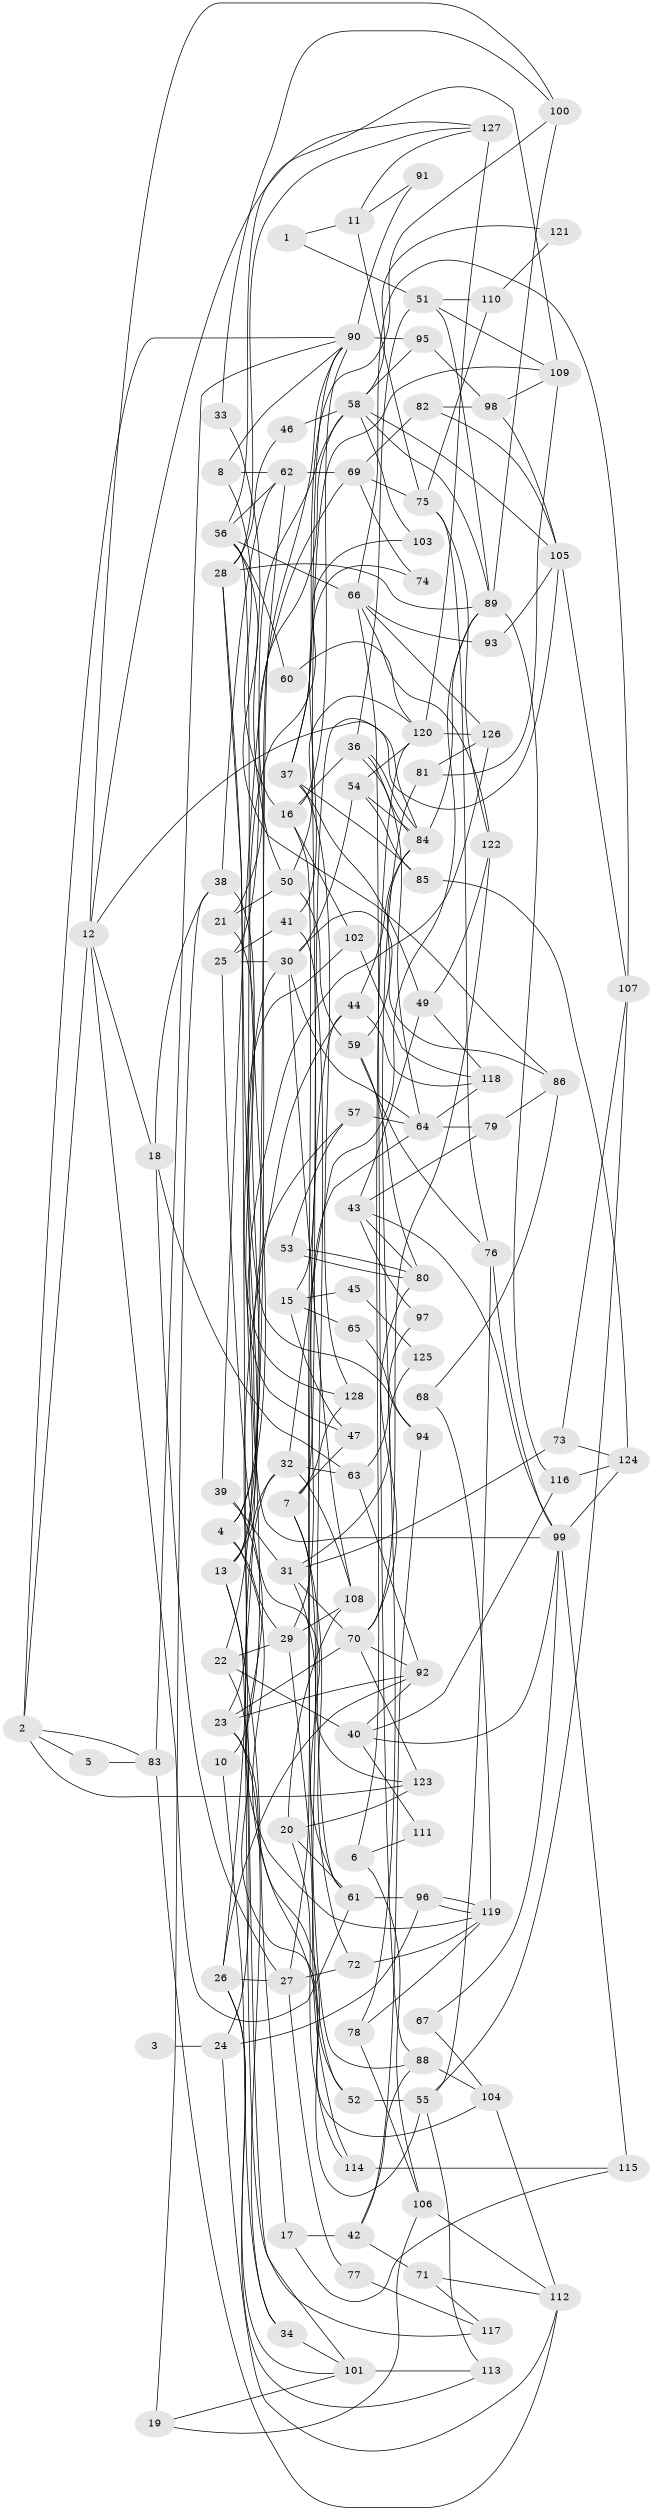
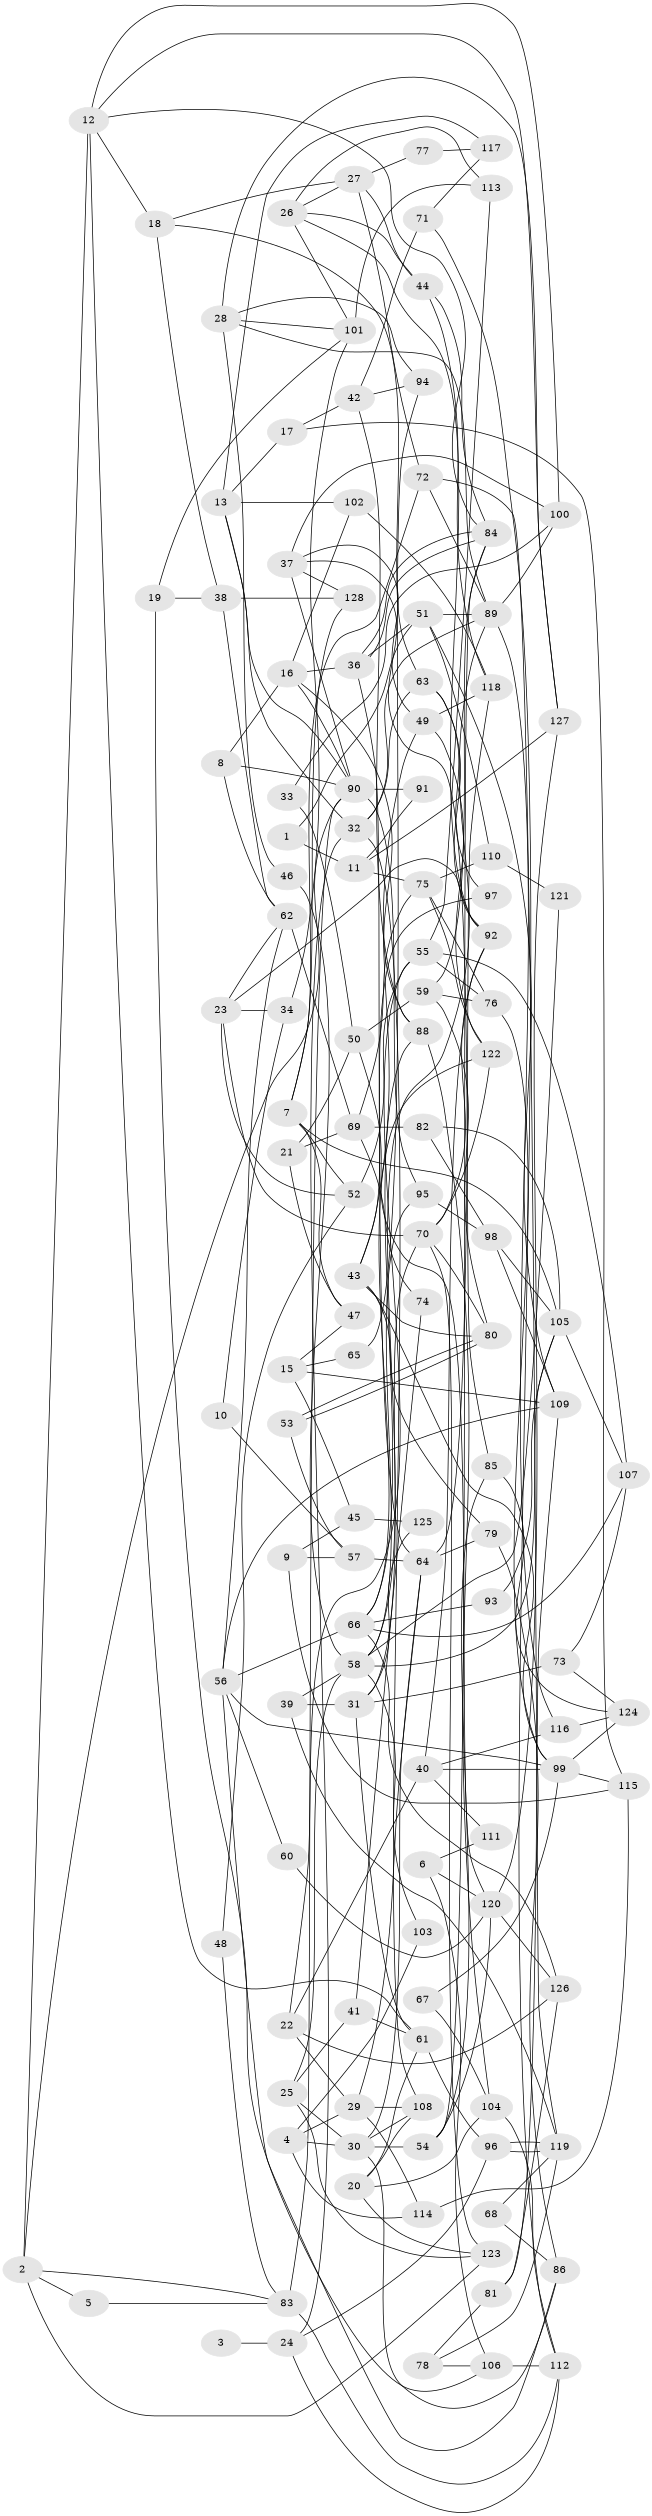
(452, 720) -> (449, 529)
none -> (287, 1558)
none -> (221, 1944)
